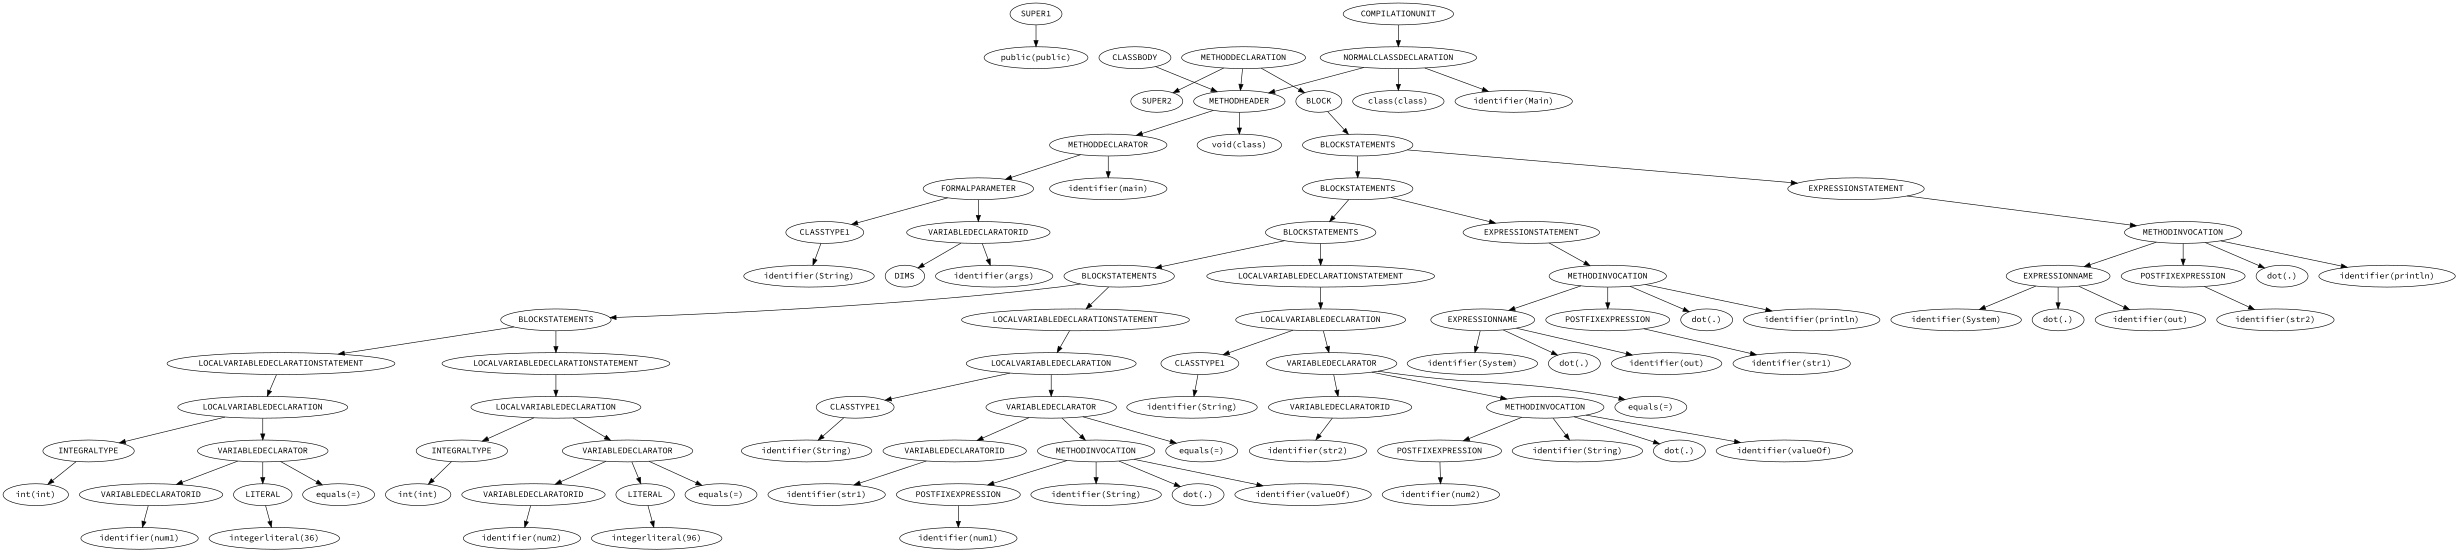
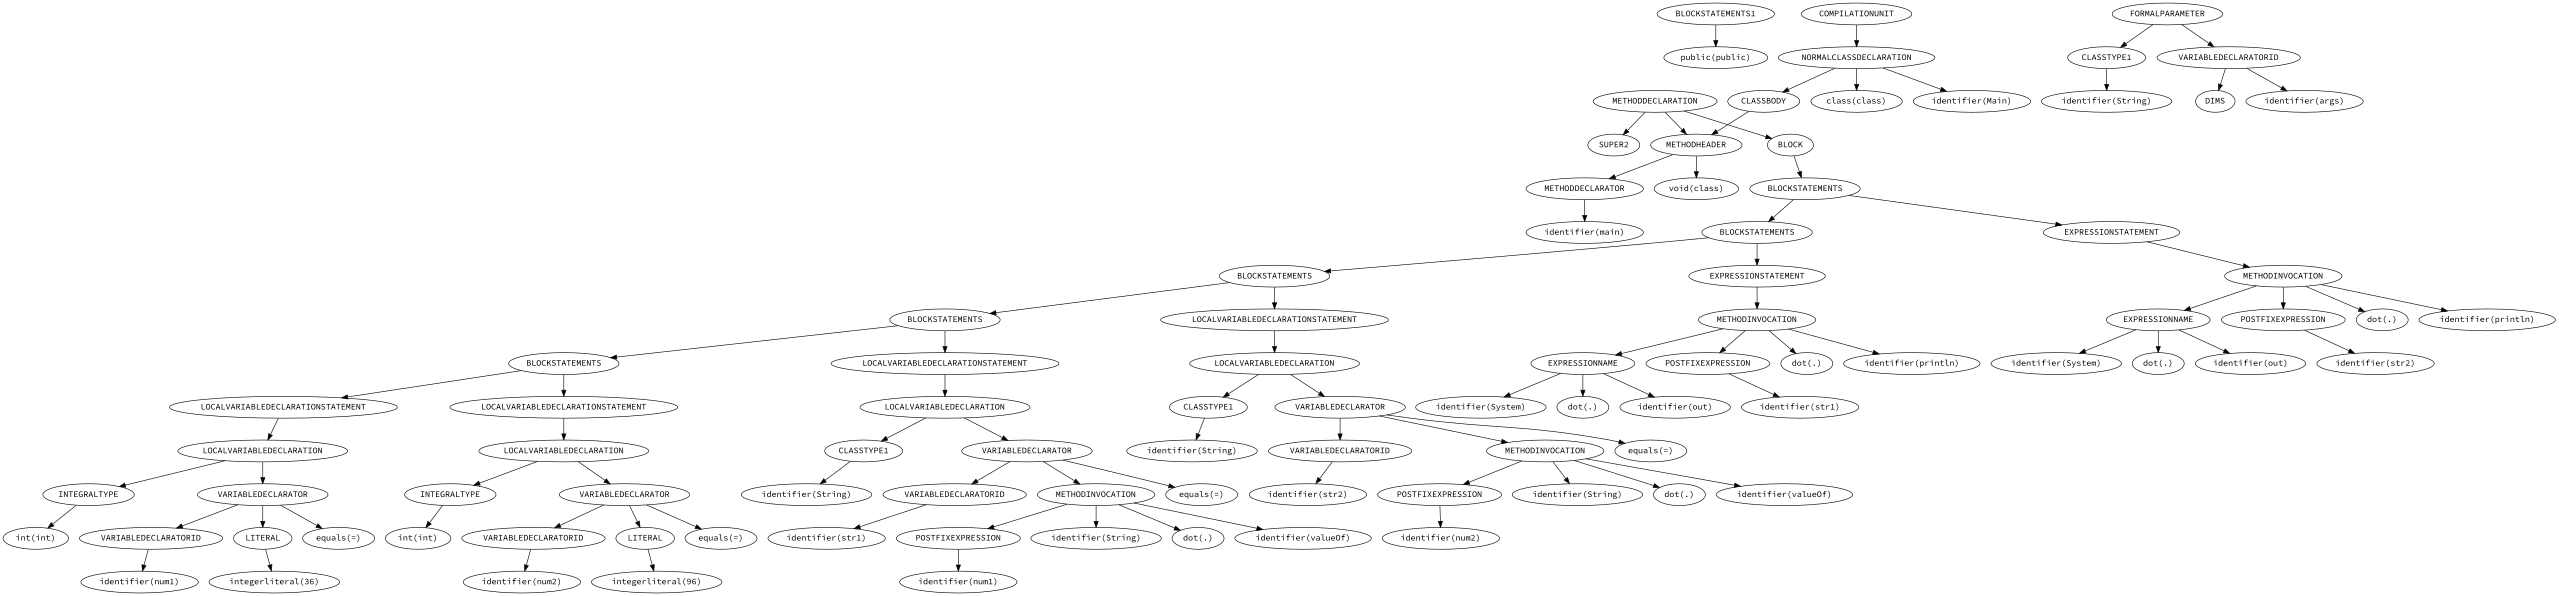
(1036, 14) -> (1716, 14)
(1319, 79) -> (1812, 79)
(1046, 166) -> none
